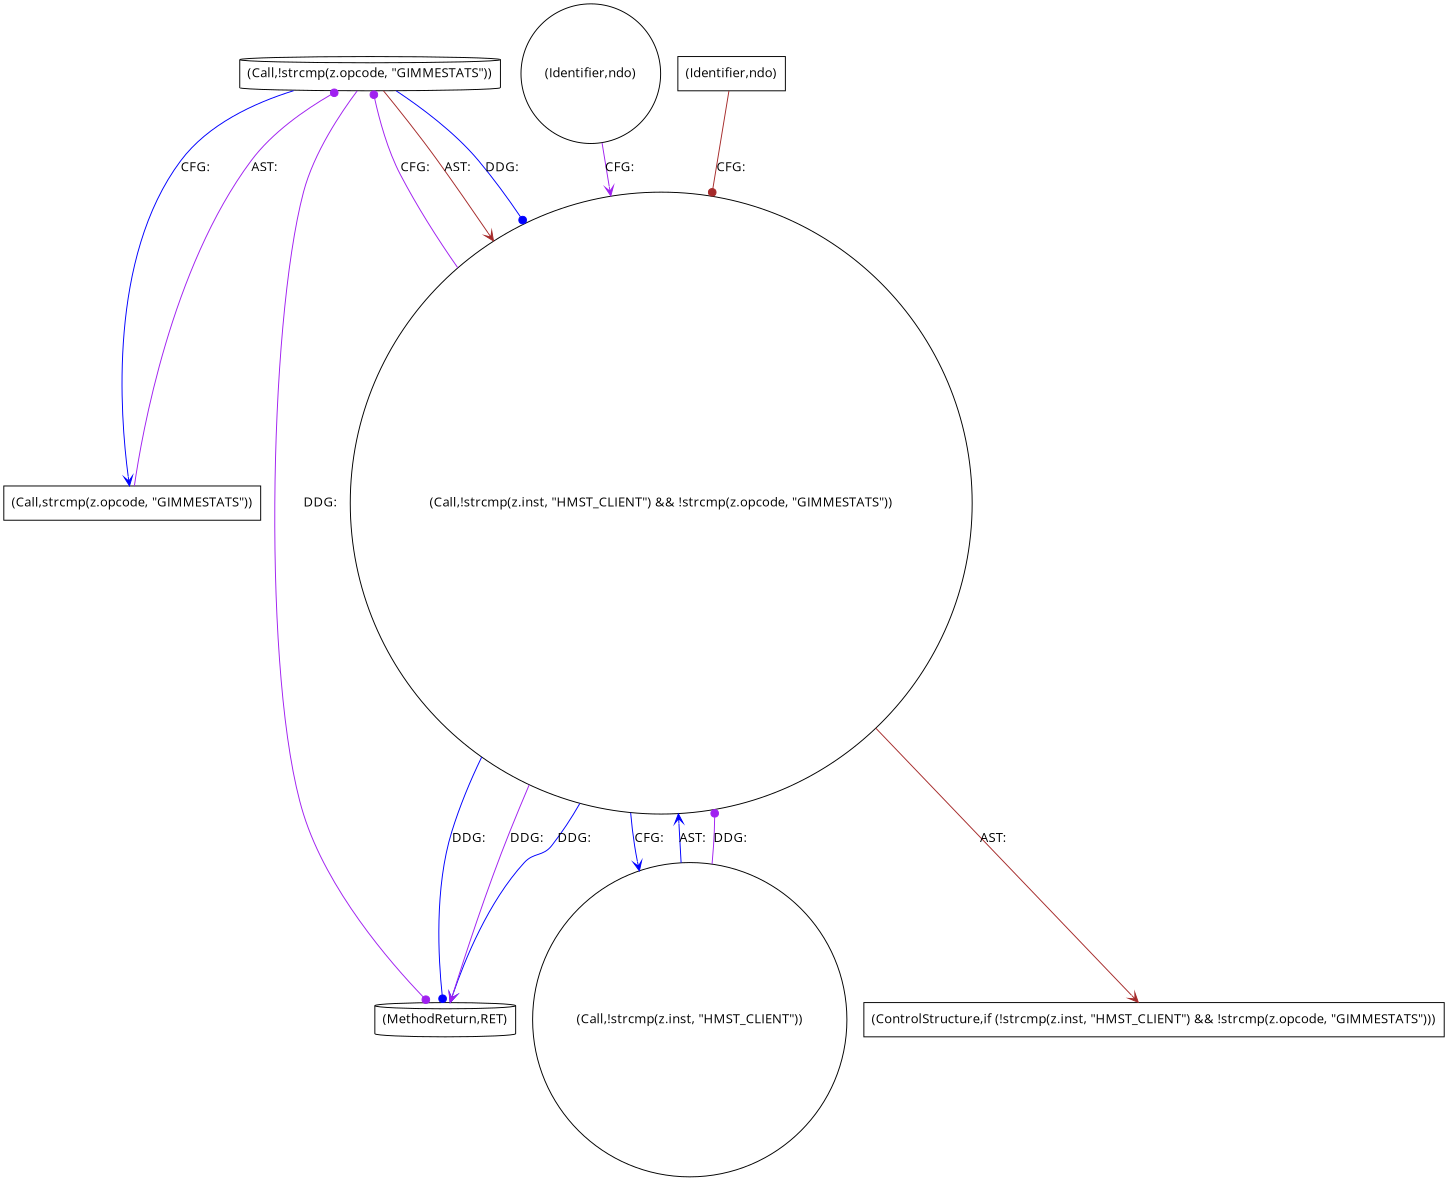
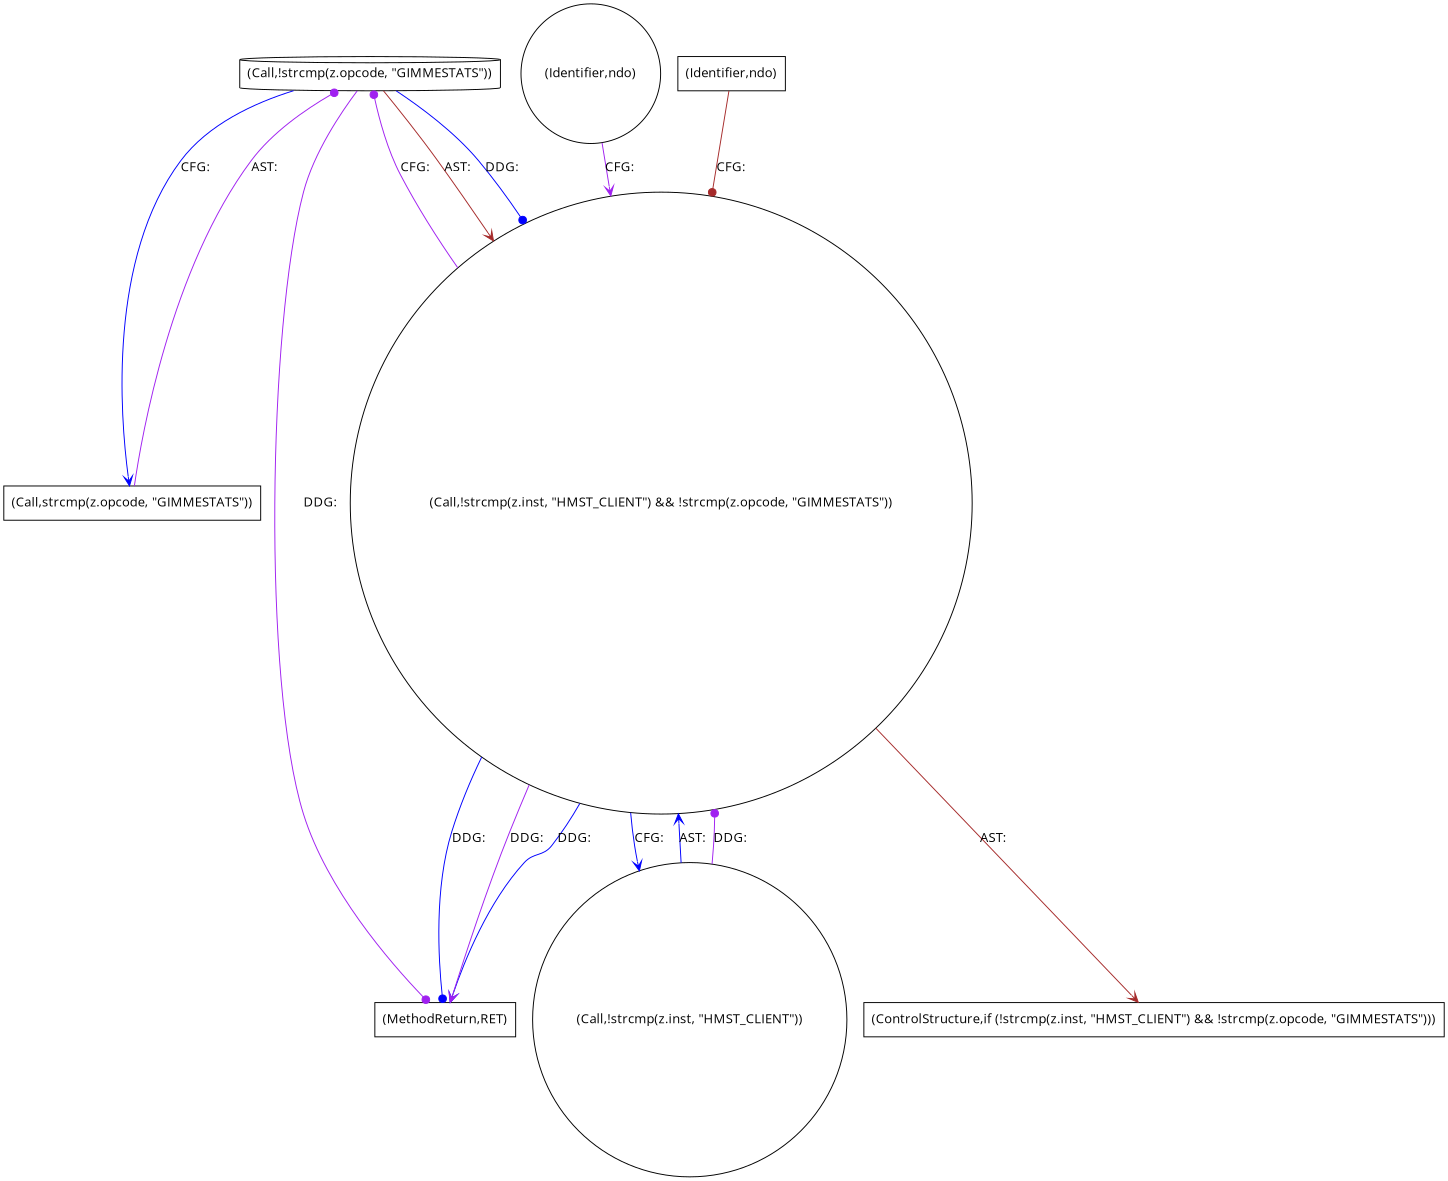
(445, 1020) -> (445, 1020)
